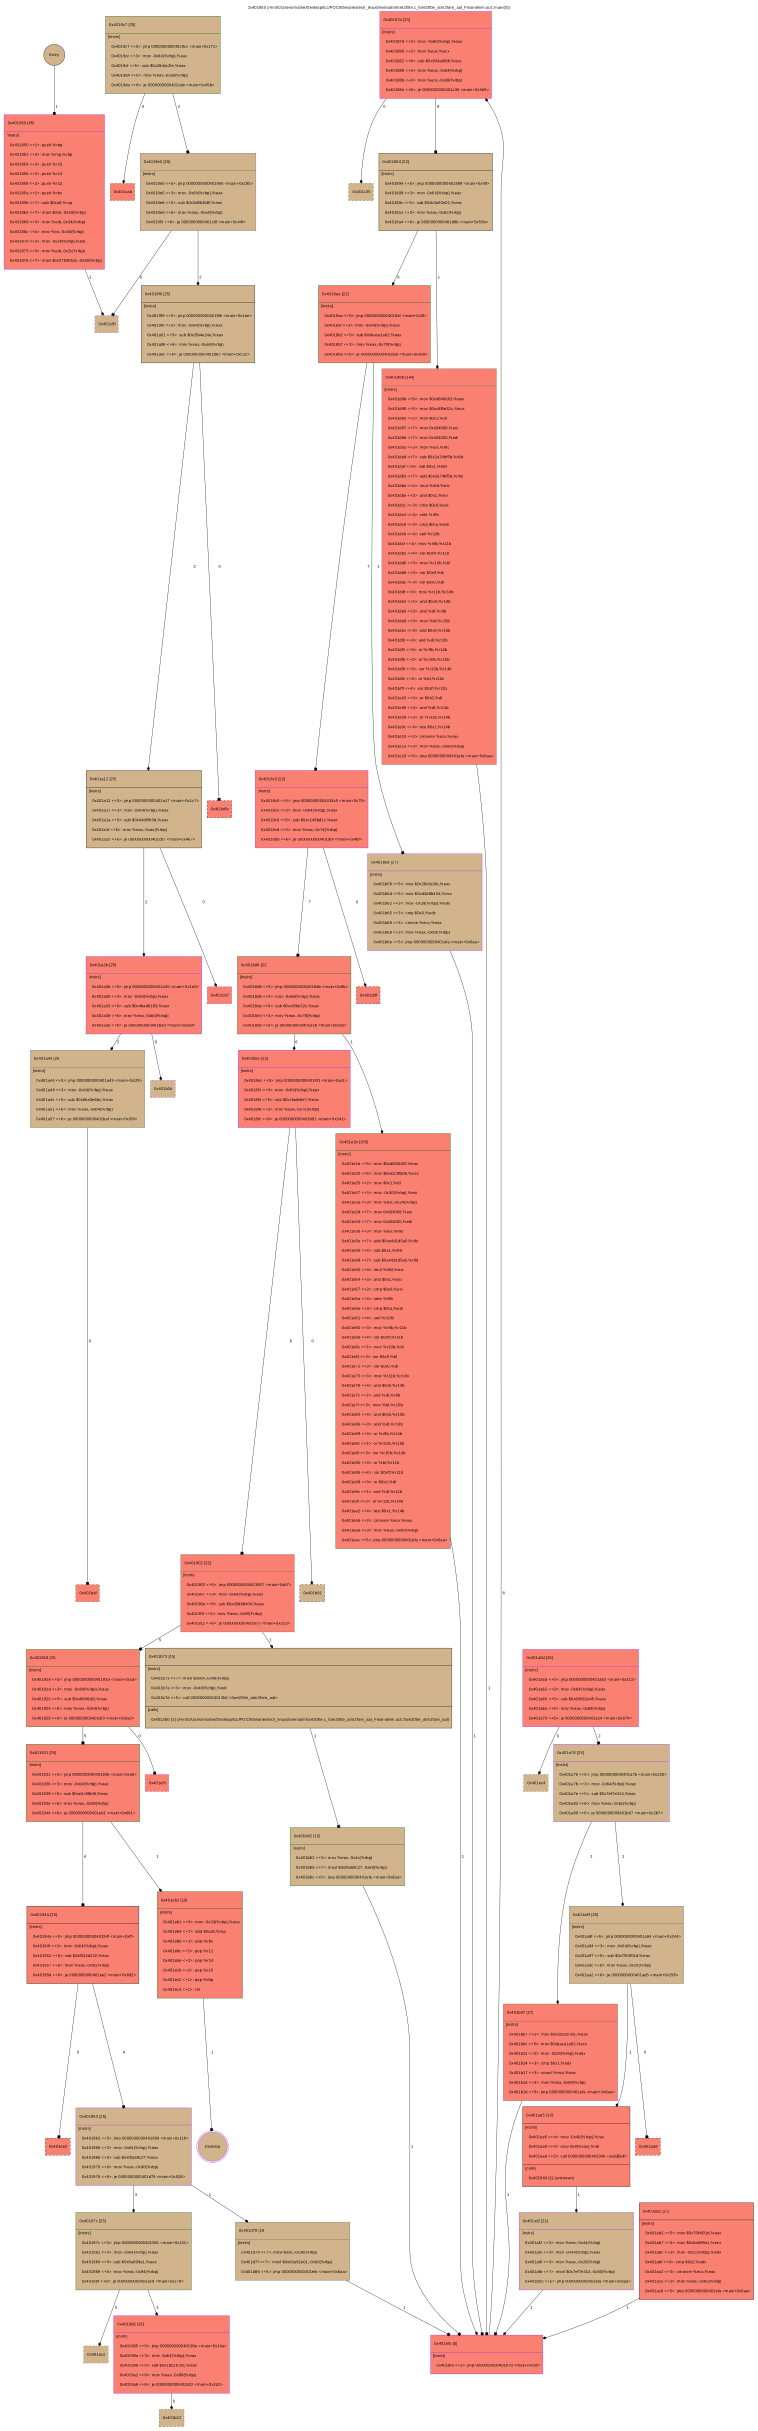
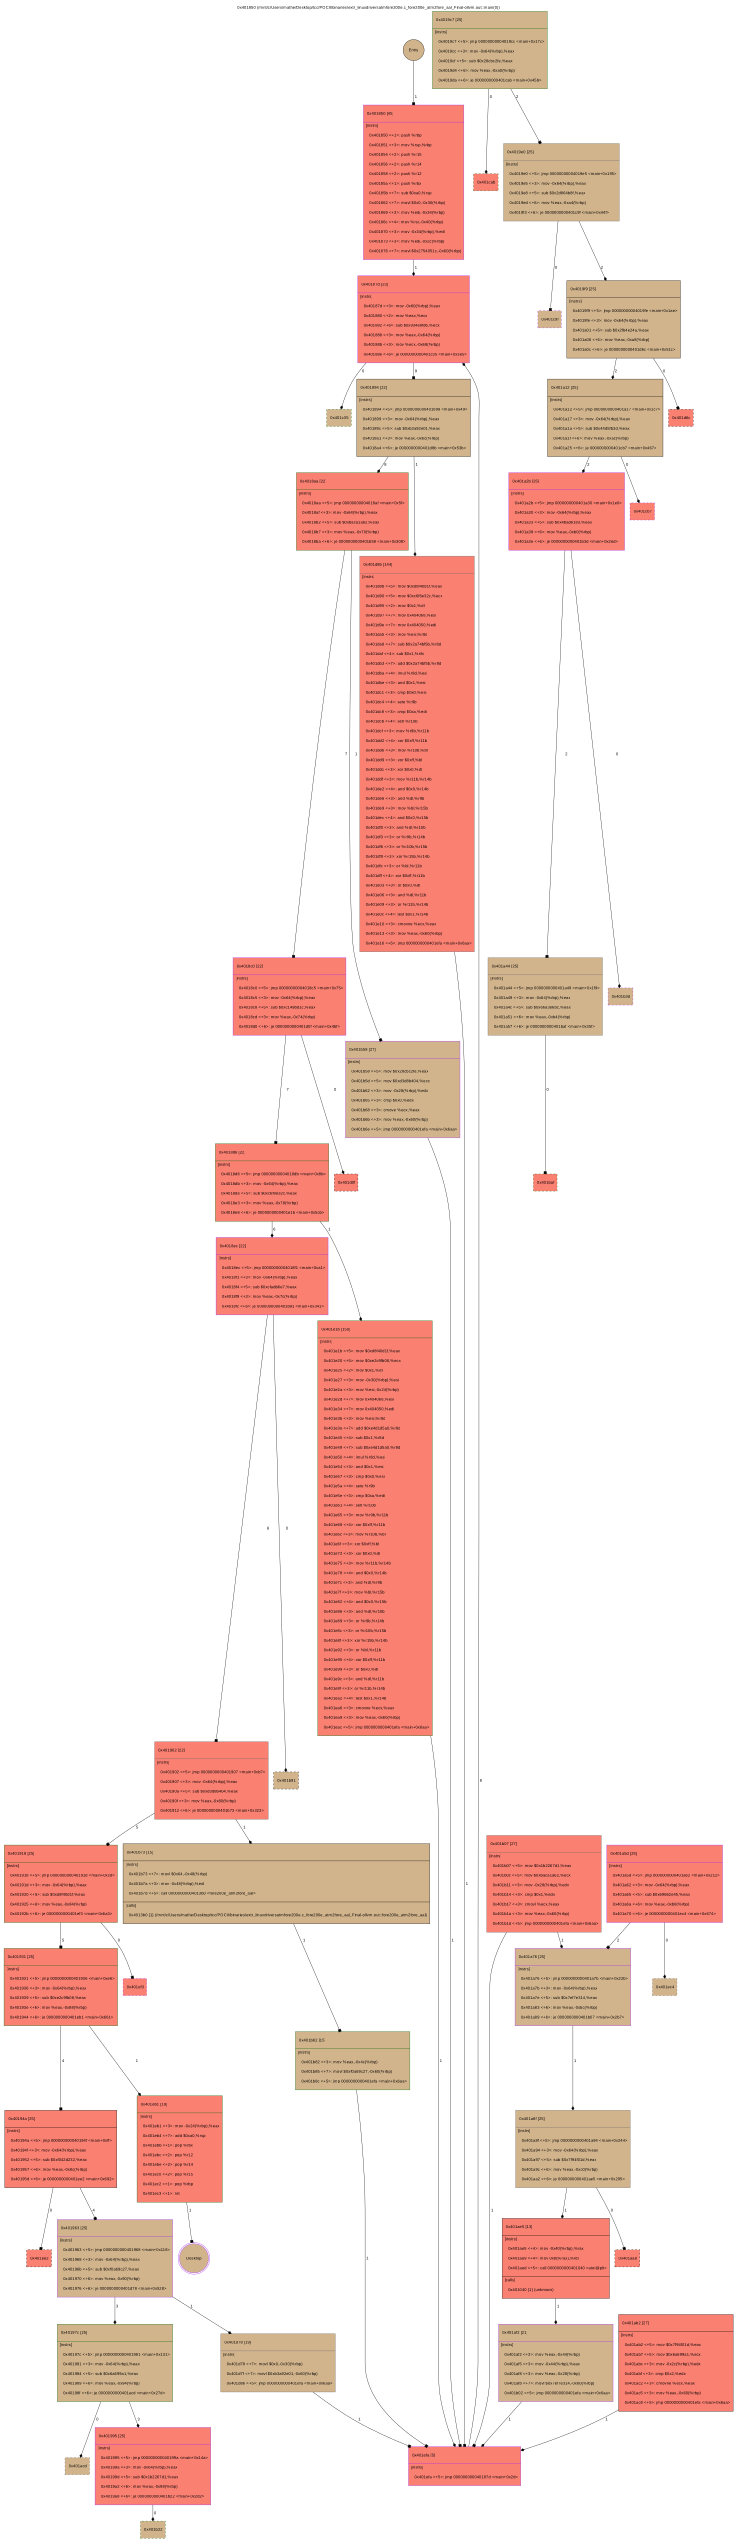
(93, 291) -> (414, 266)
(117, 1040) -> (556, 752)
(563, 1909) -> (559, 1938)
